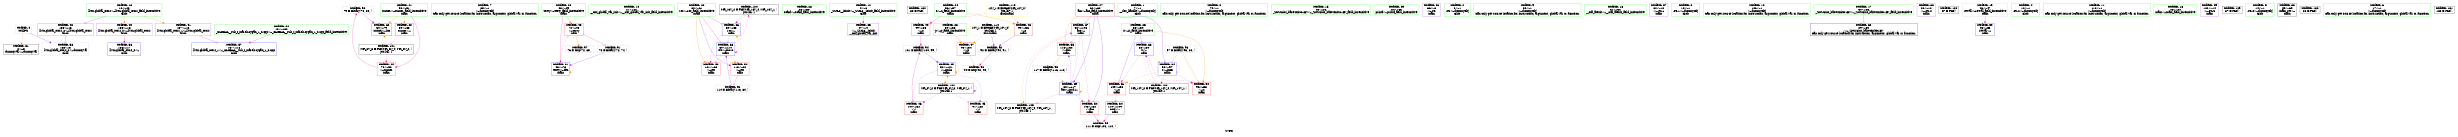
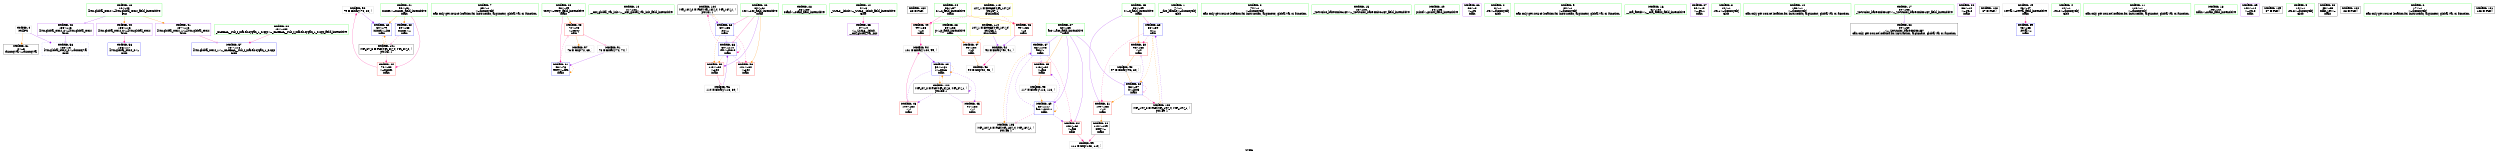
(1095, 10) -> (1065, 30)
(124, 14) -> (124, 14)
(741, 50) -> (715, 48)
(1190, 67) -> (1131, 60)
